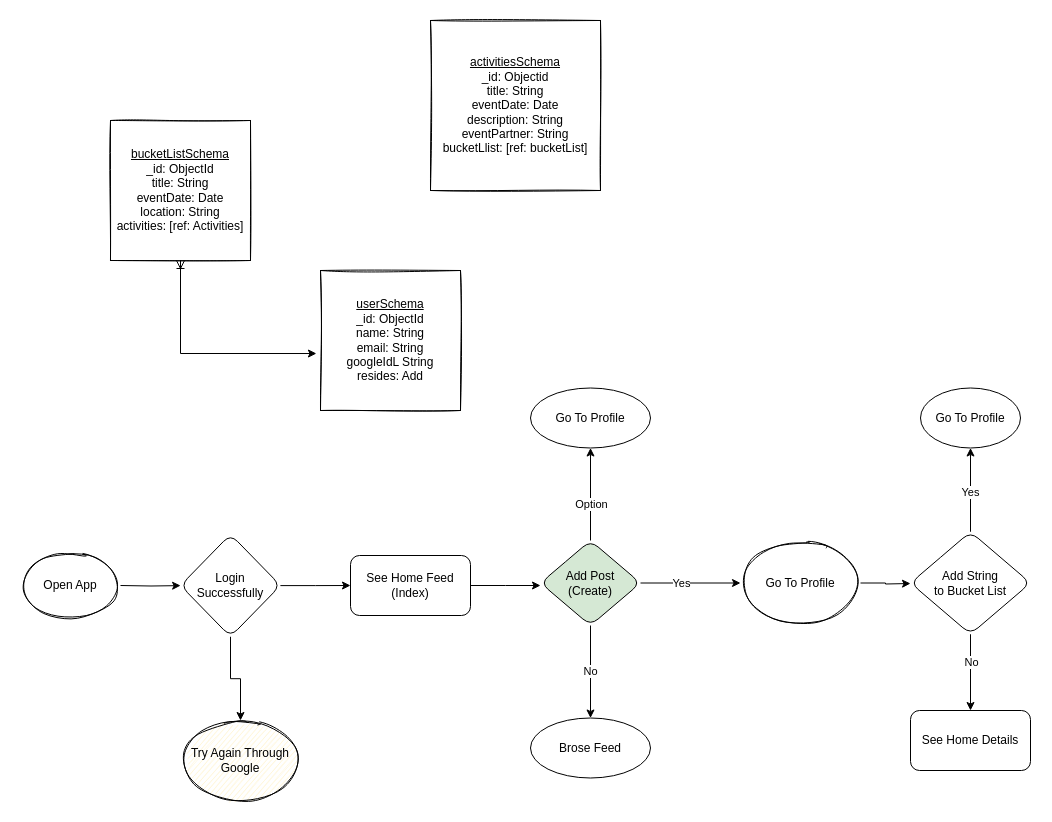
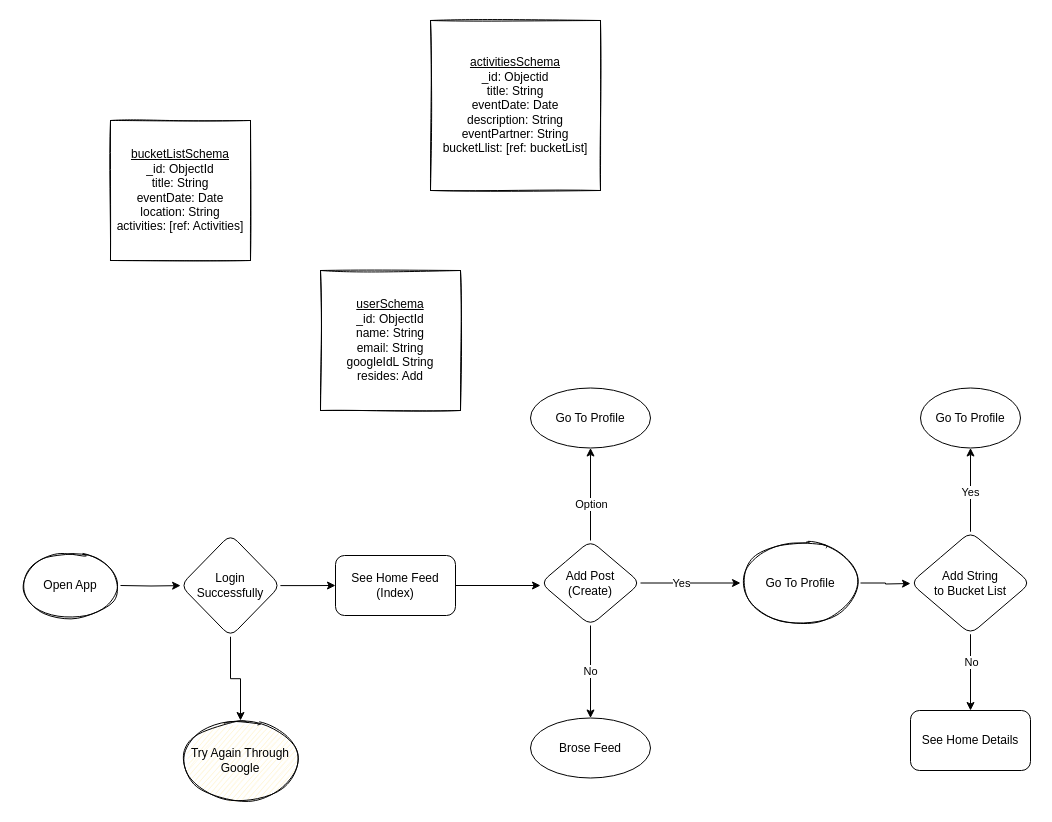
(199, 354) -> none
(591, 583) -> (591, 583)
(411, 586) -> (396, 586)
